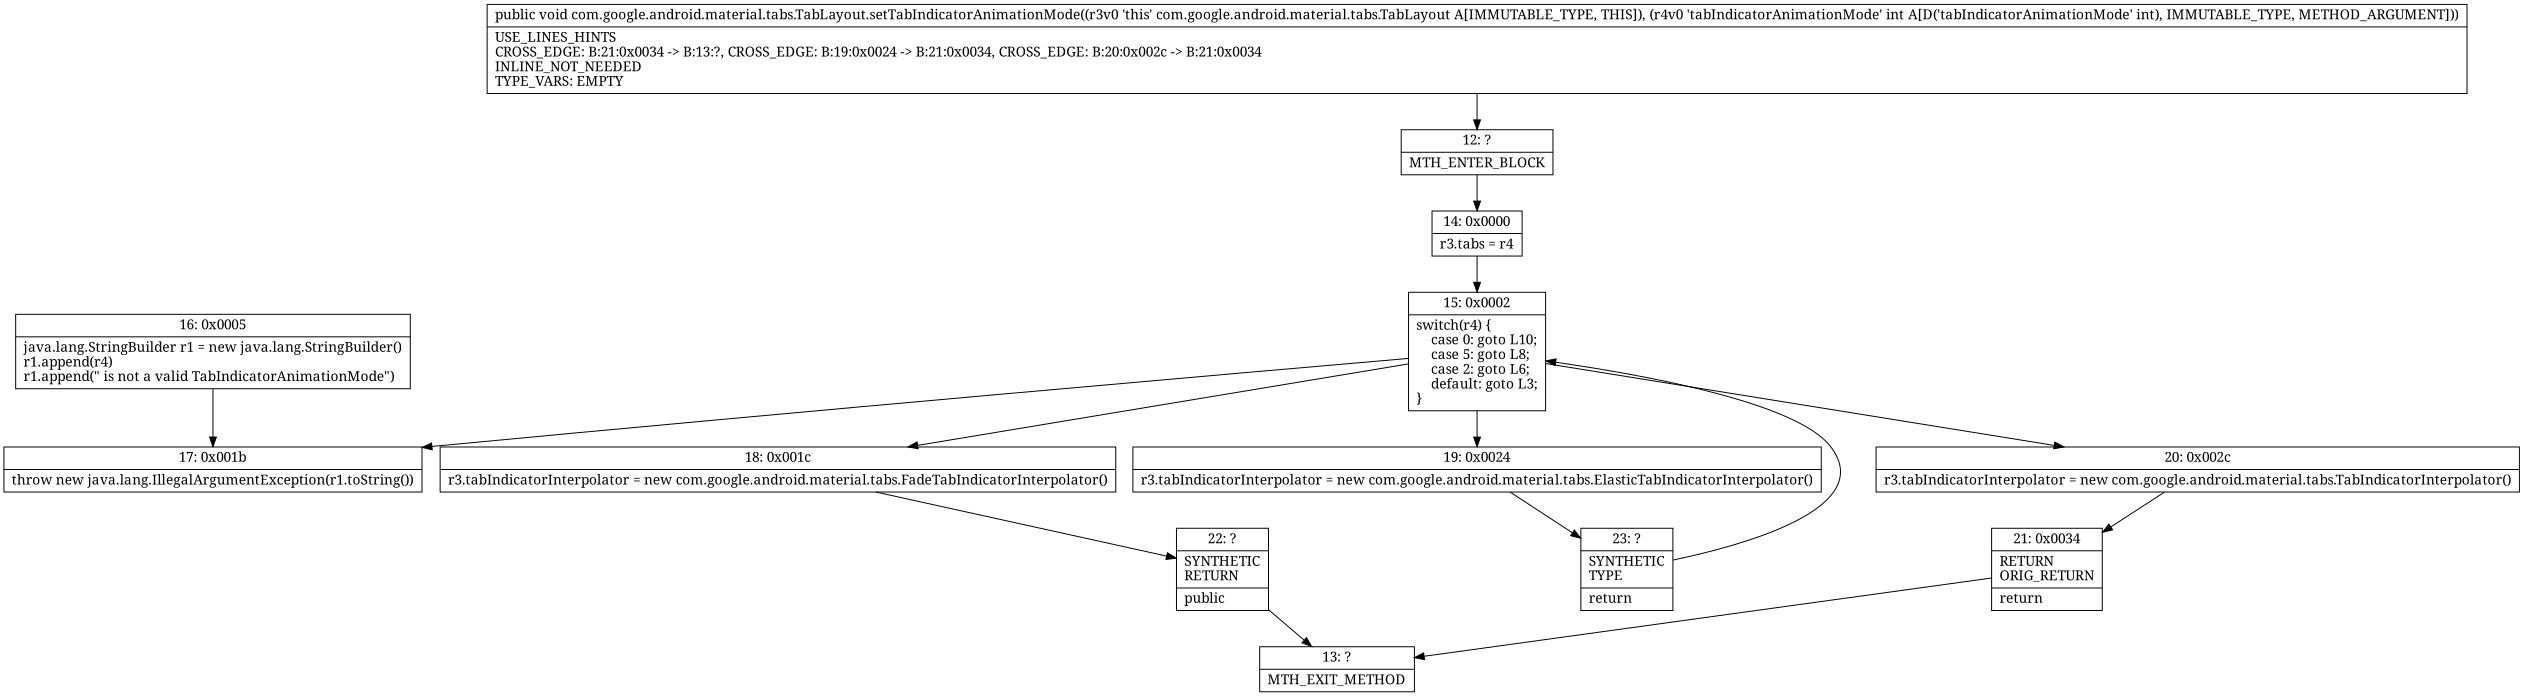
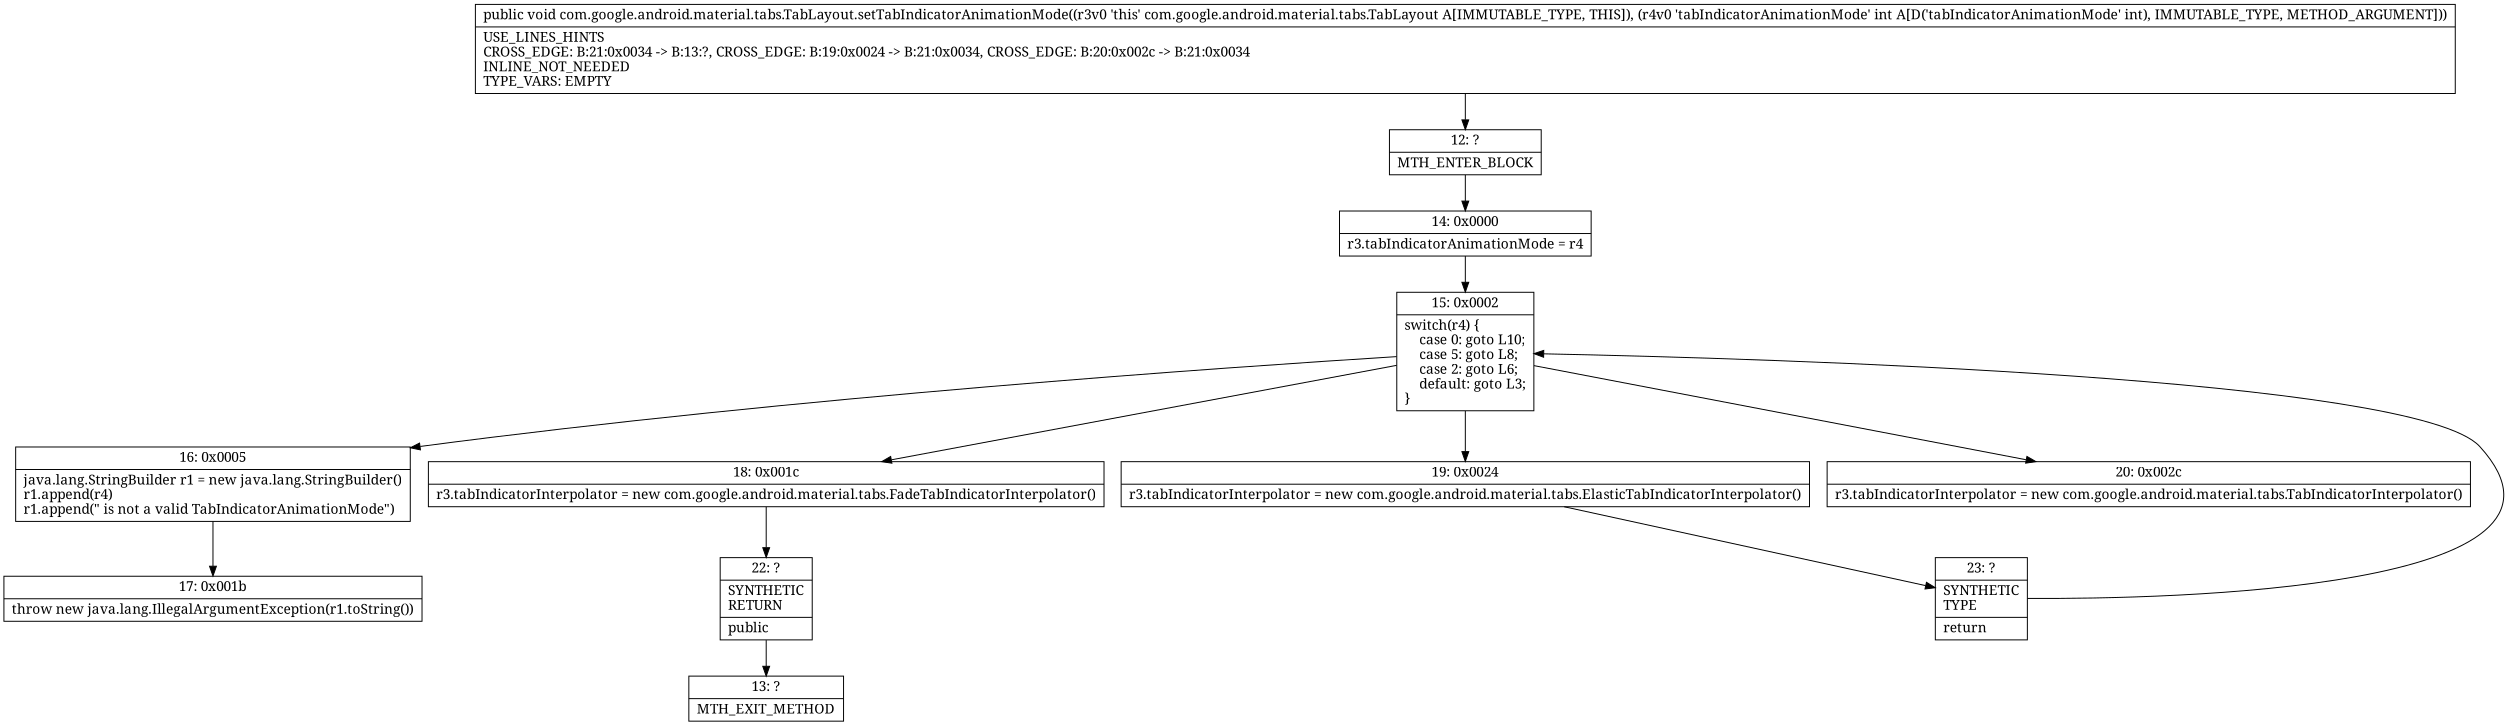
(1477, 244) -> (1465, 244)
(920, 401) -> (908, 394)
(2047, 569) -> none
